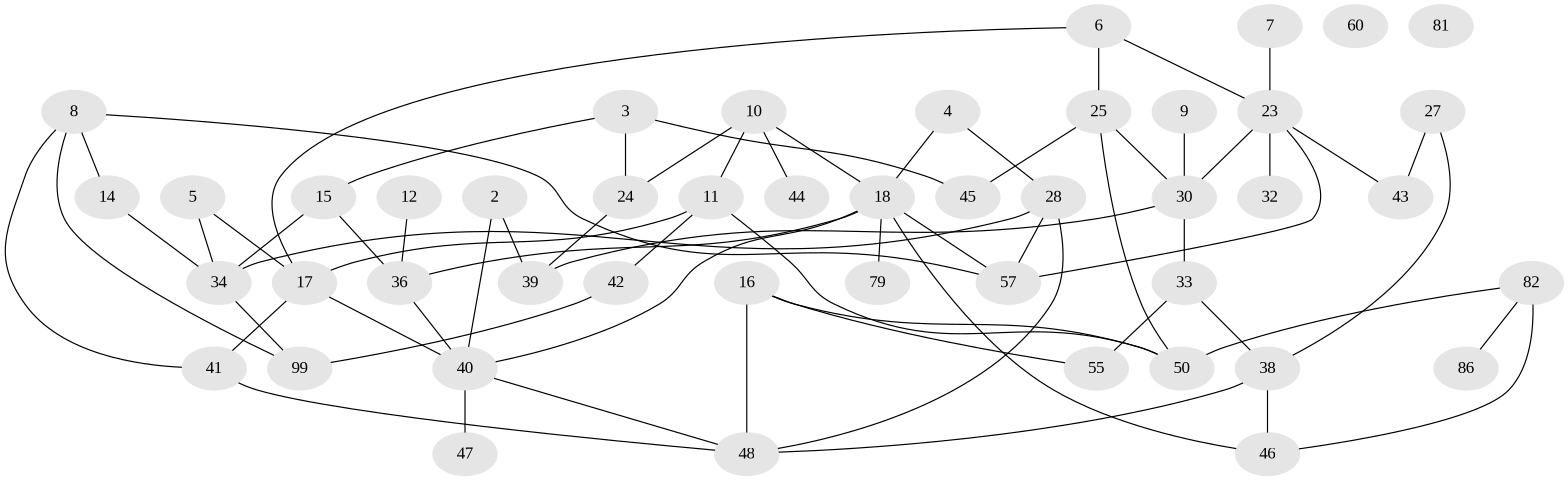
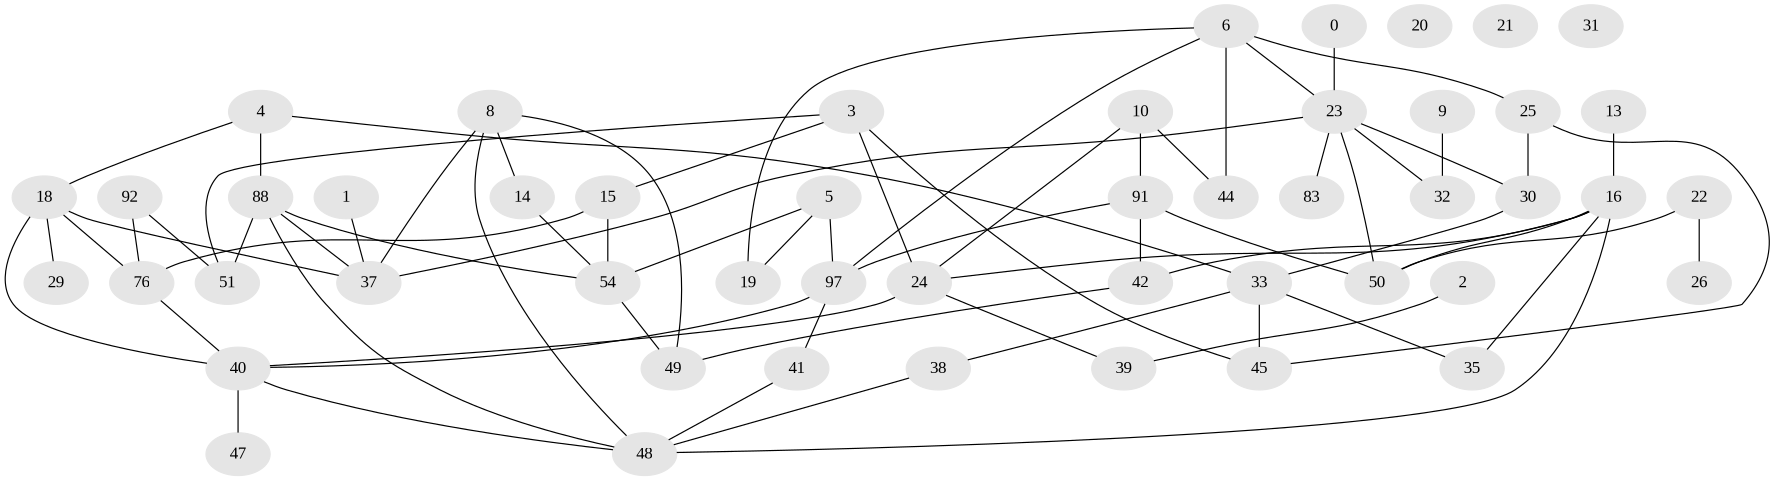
(1270, 26) -> (1334, 26)
(1355, 26) -> (1420, 26)
(1441, 26) -> (1591, 26)
none -> (1505, 26)
none -> (1226, 112)
(1433, 112) -> none
none -> (1614, 112)
(1184, 155) -> (1442, 149)
(827, 160) -> none
none -> (791, 163)
none -> (346, 197)
(409, 197) -> (130, 197)
(711, 197) -> (1140, 197)
(1054, 197) -> (261, 197)
(1401, 197) -> (1312, 197)
(854, 231) -> none
(1122, 245) -> (1360, 196)
none -> (1380, 246)
none -> (1207, 255)
(219, 283) -> (608, 283)
none -> (227, 283)
(305, 283) -> (834, 283)
(400, 283) -> (142, 283)
(480, 283) -> (725, 329)
none -> (748, 283)
(878, 283) -> (56, 283)
(1008, 283) -> (369, 283)
(1531, 283) -> (1699, 197)
(21, 297) -> (517, 299)
none -> (1259, 326)
(300, 369) -> (673, 369)
(1096, 369) -> (1472, 369)
(1466, 369) -> (1699, 283)
(1267, 454) -> none
